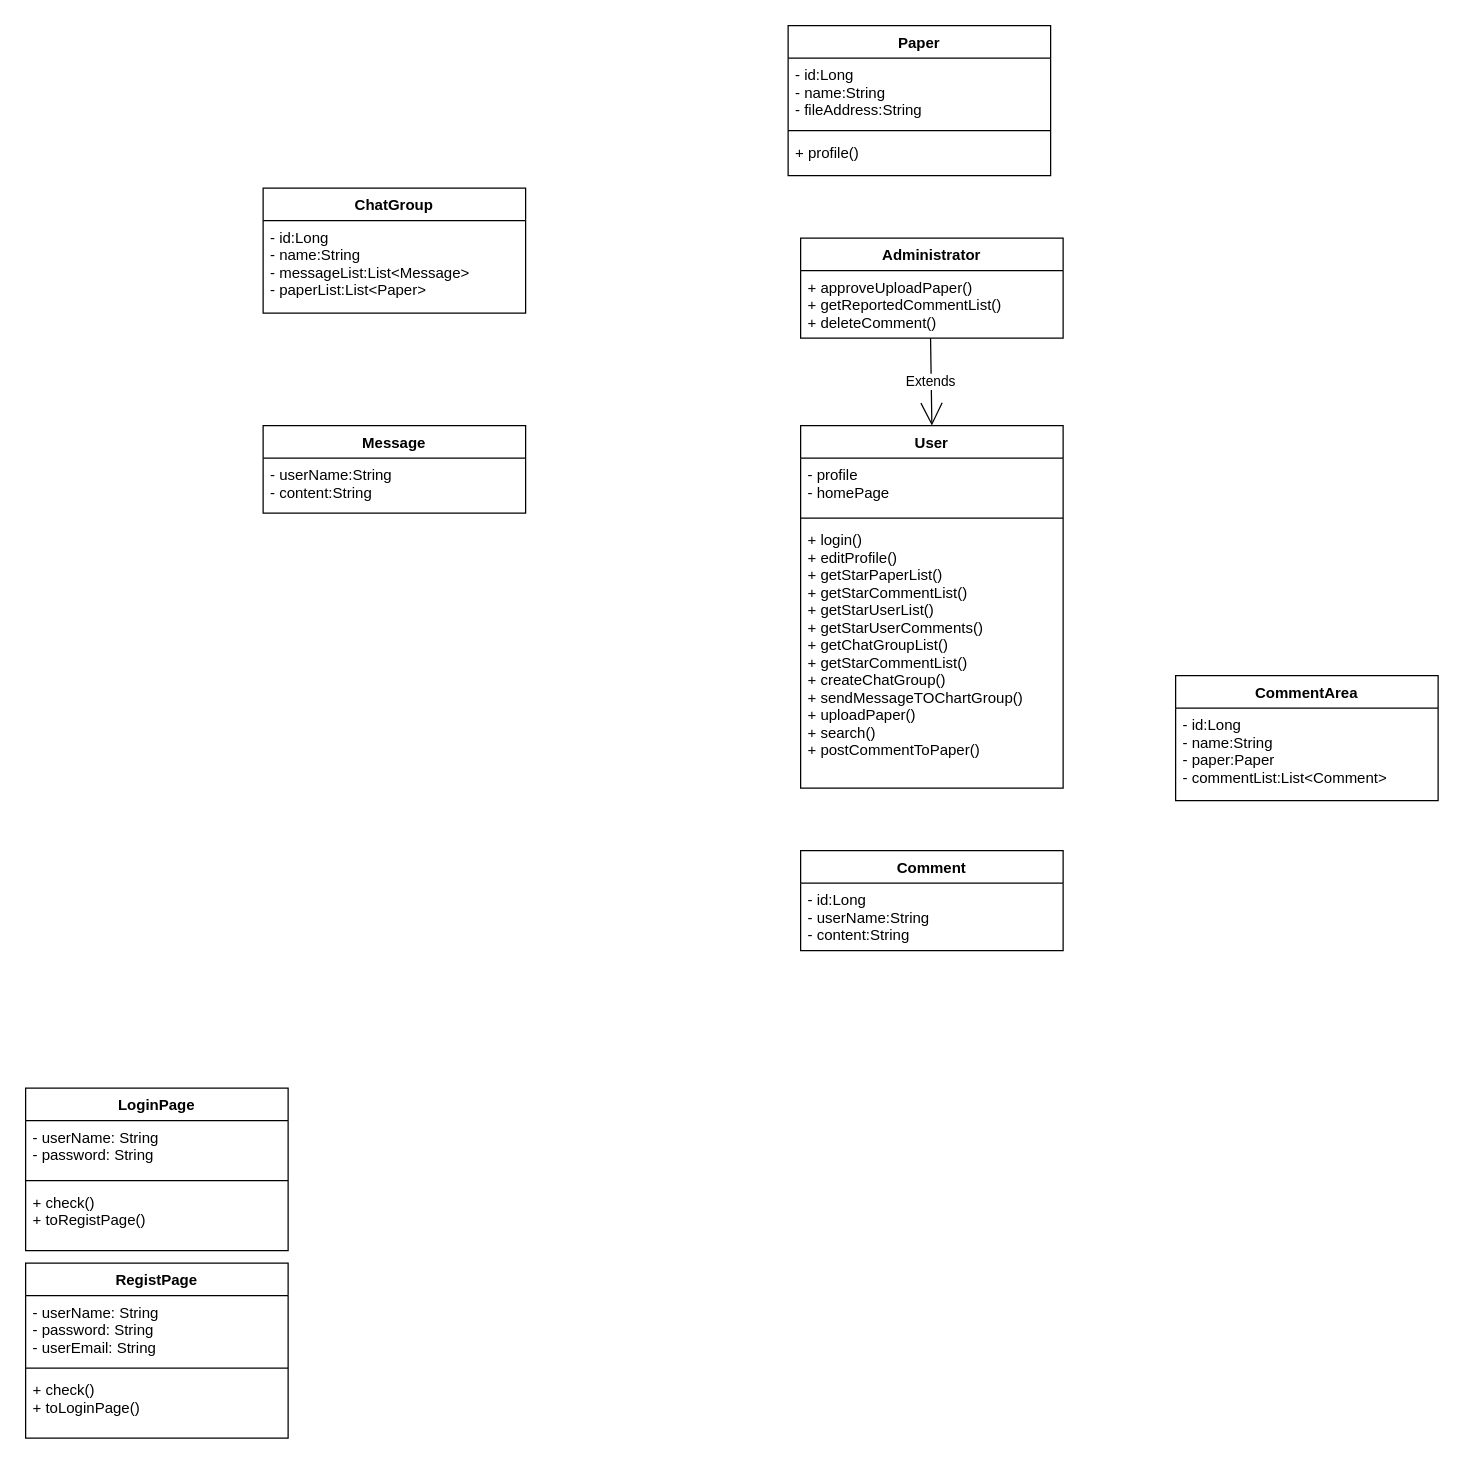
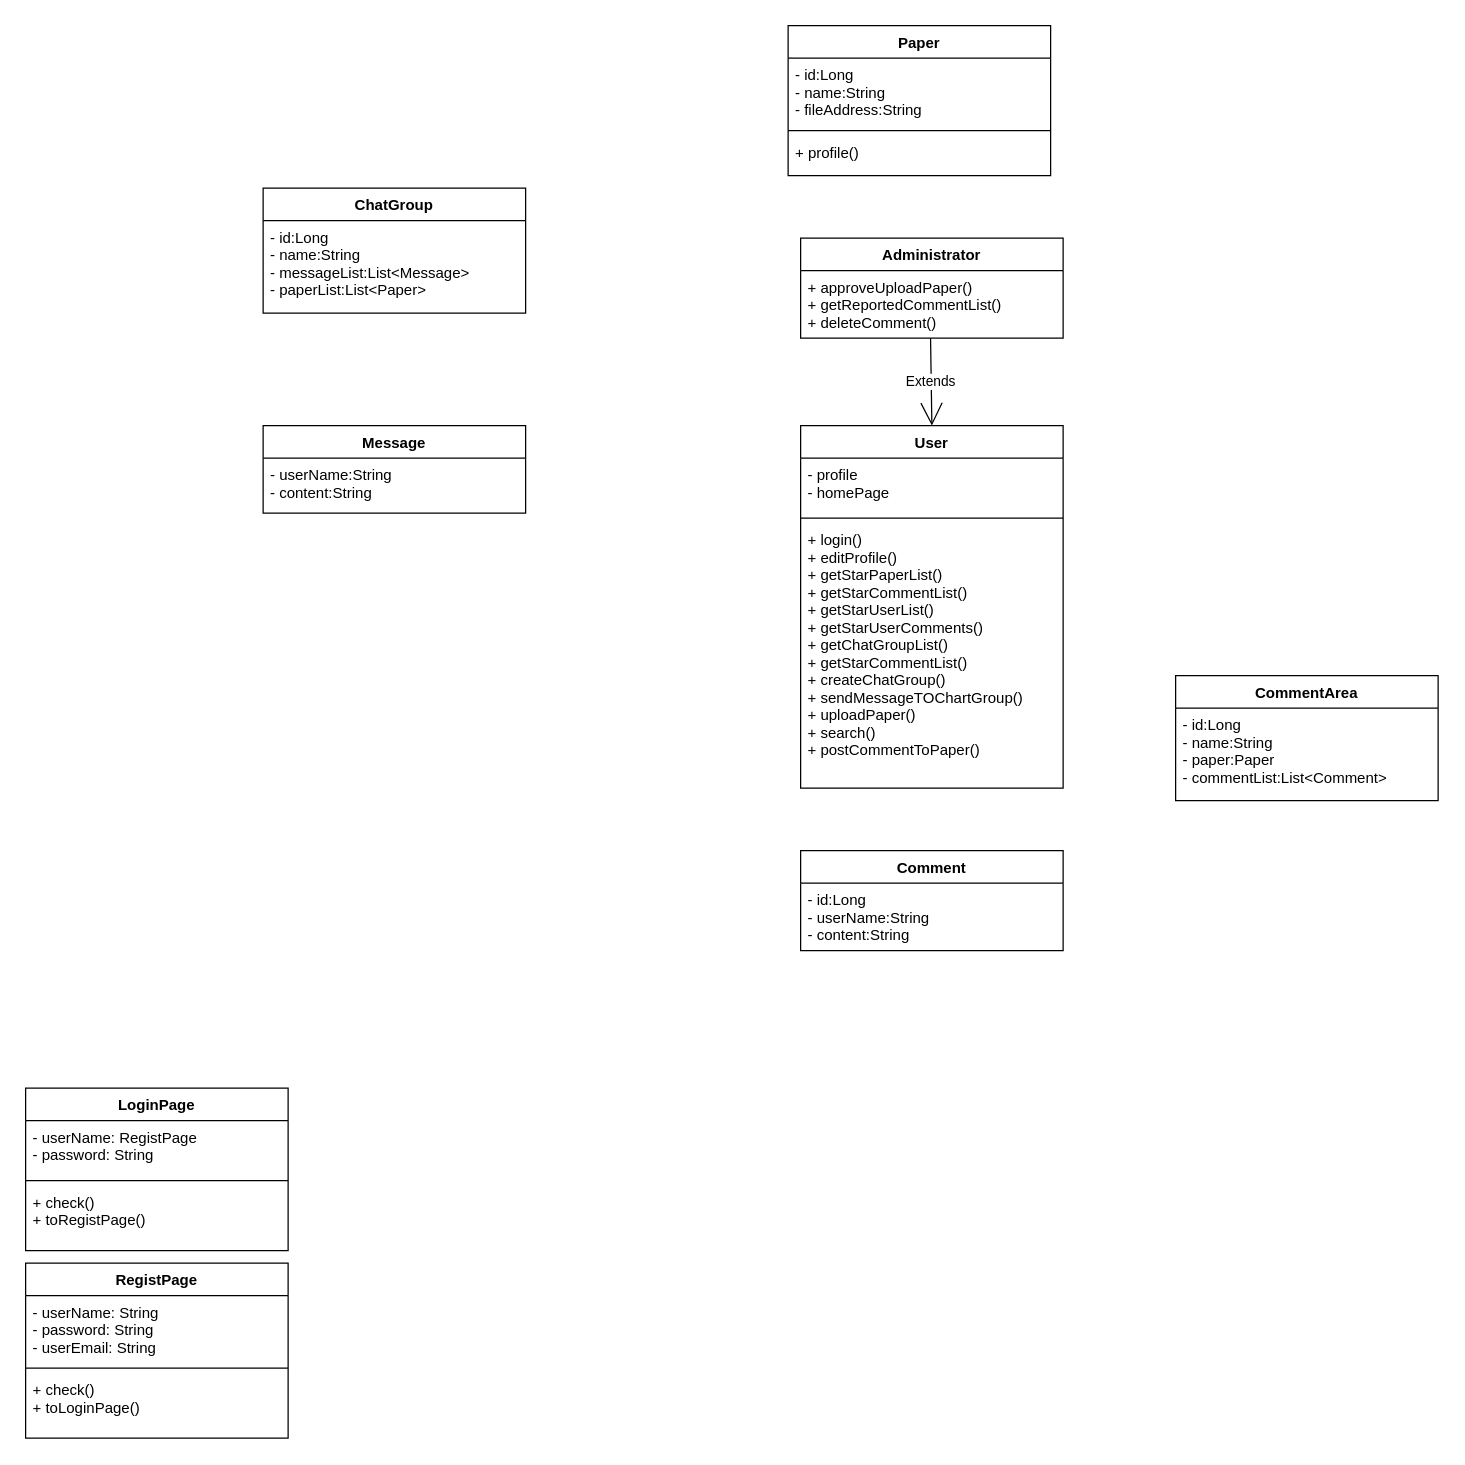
(100, 1138) -> (117, 1138)
